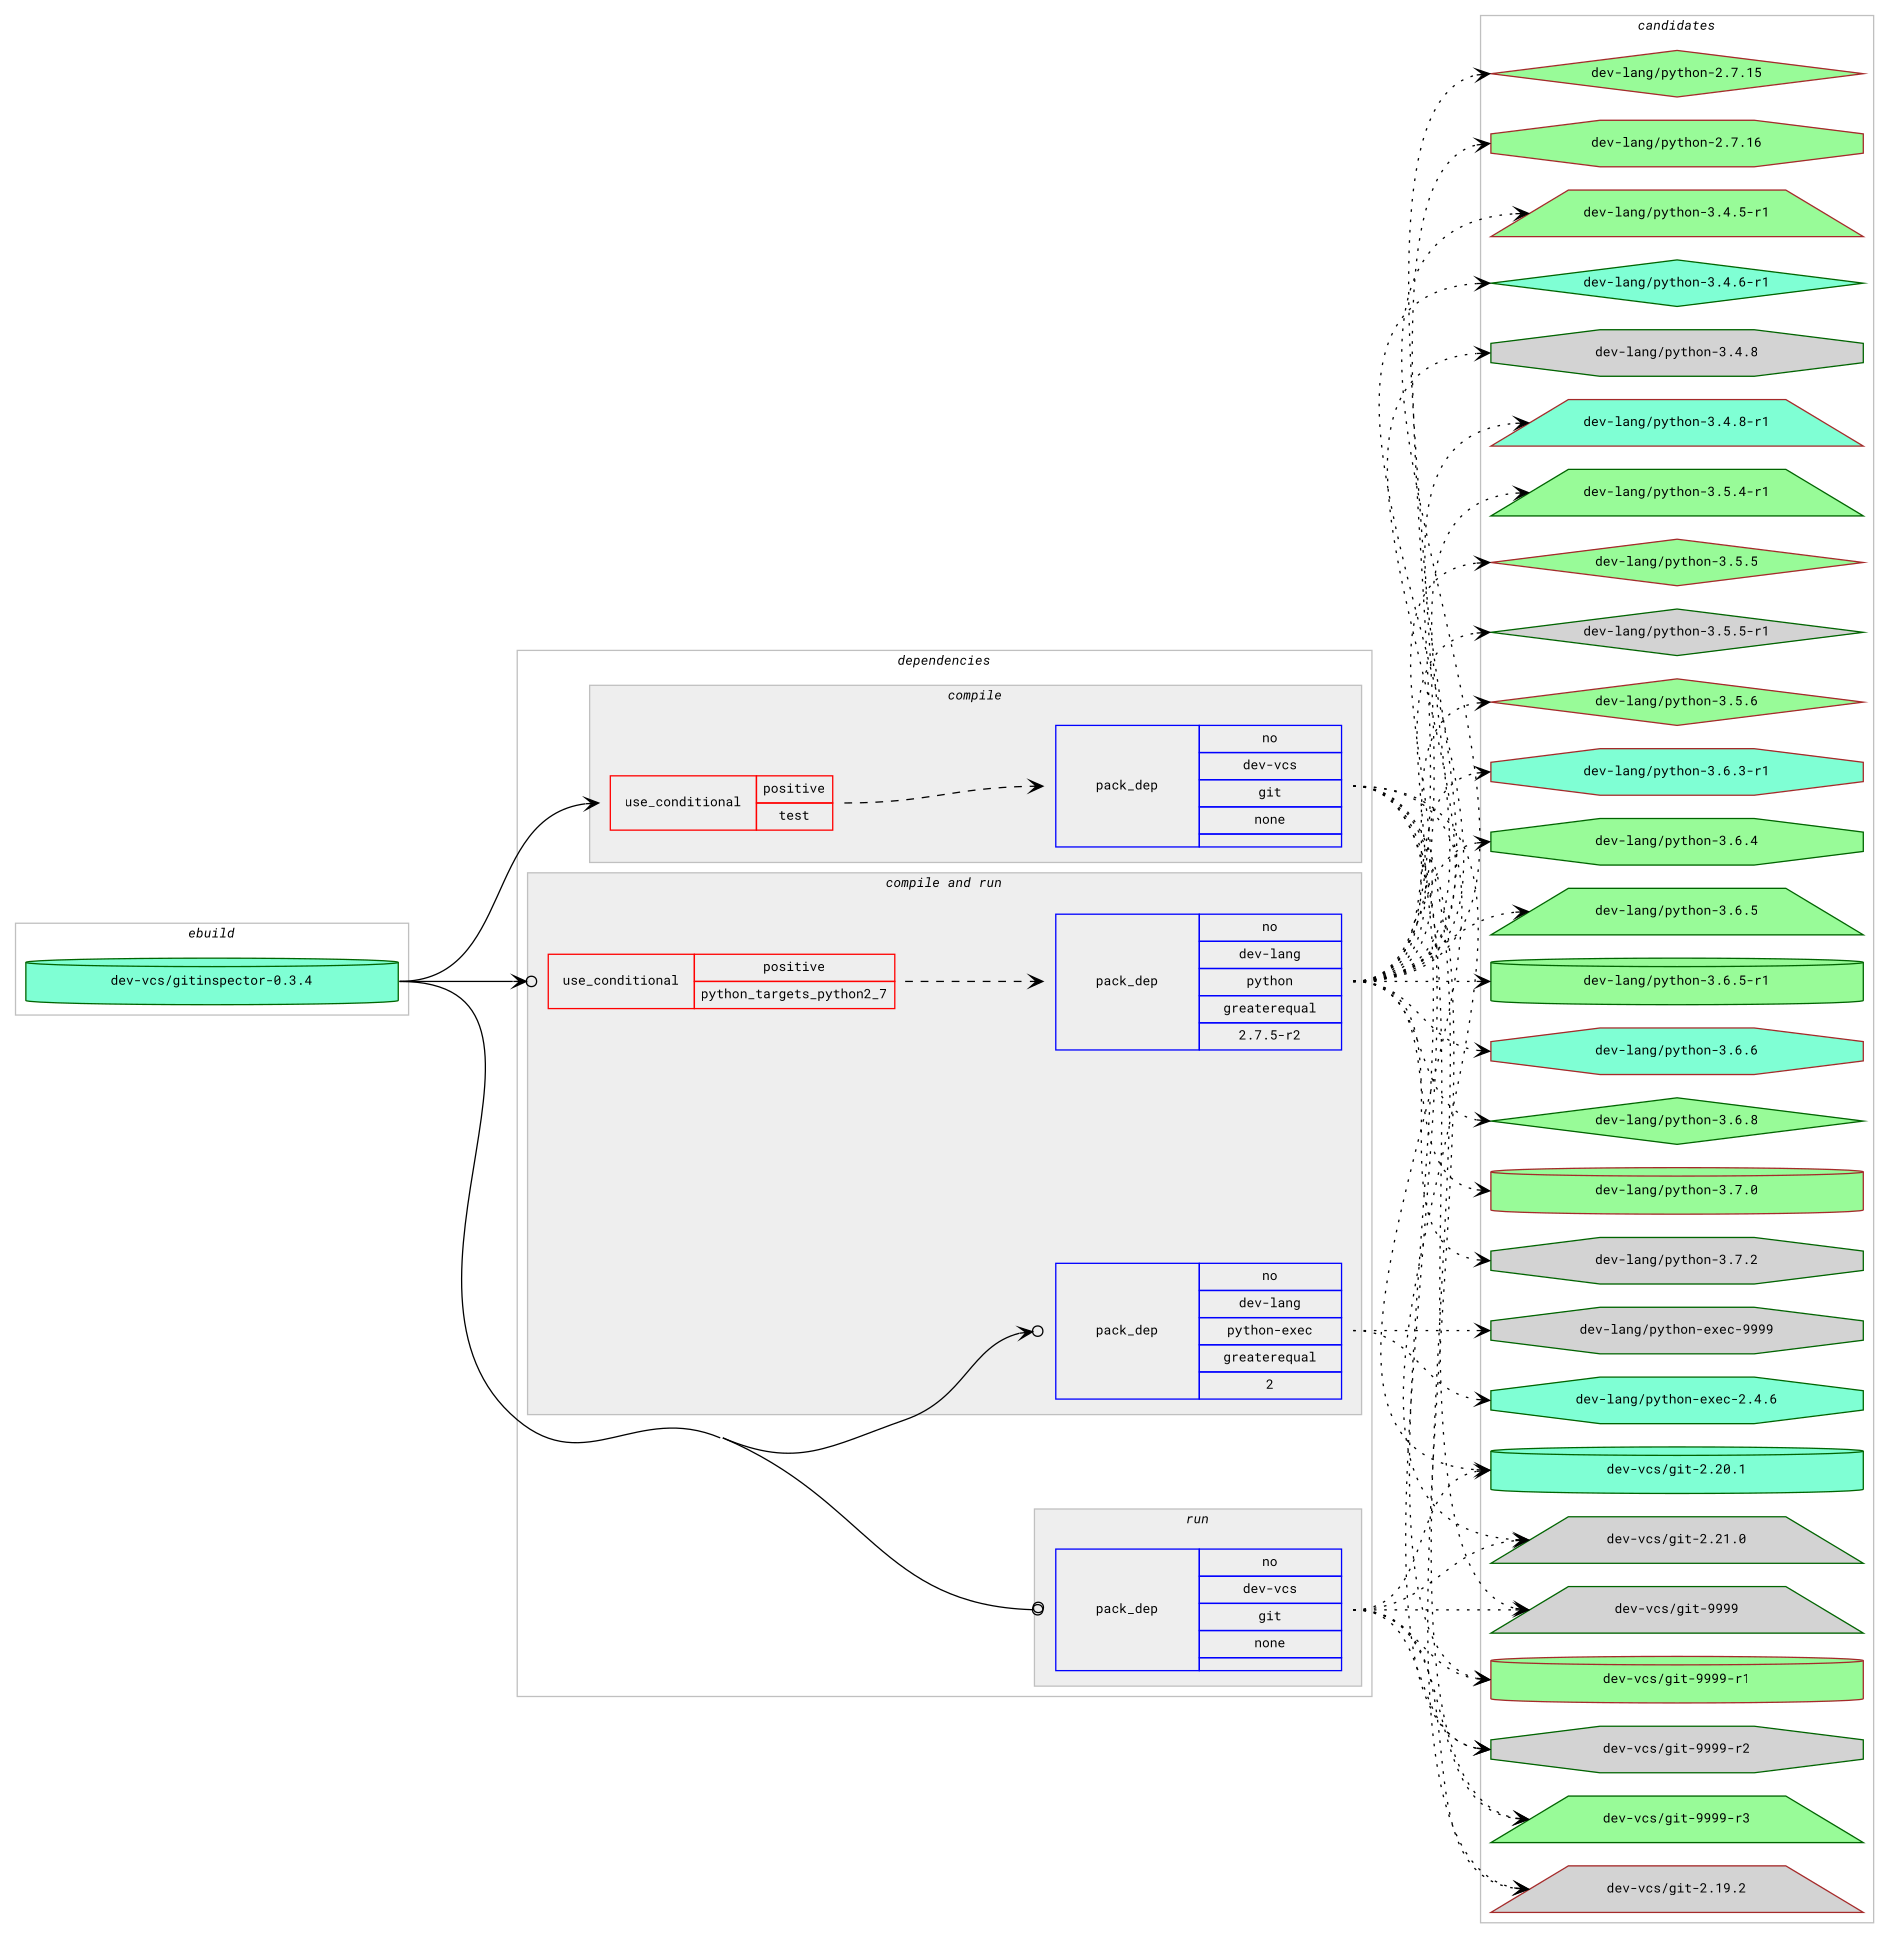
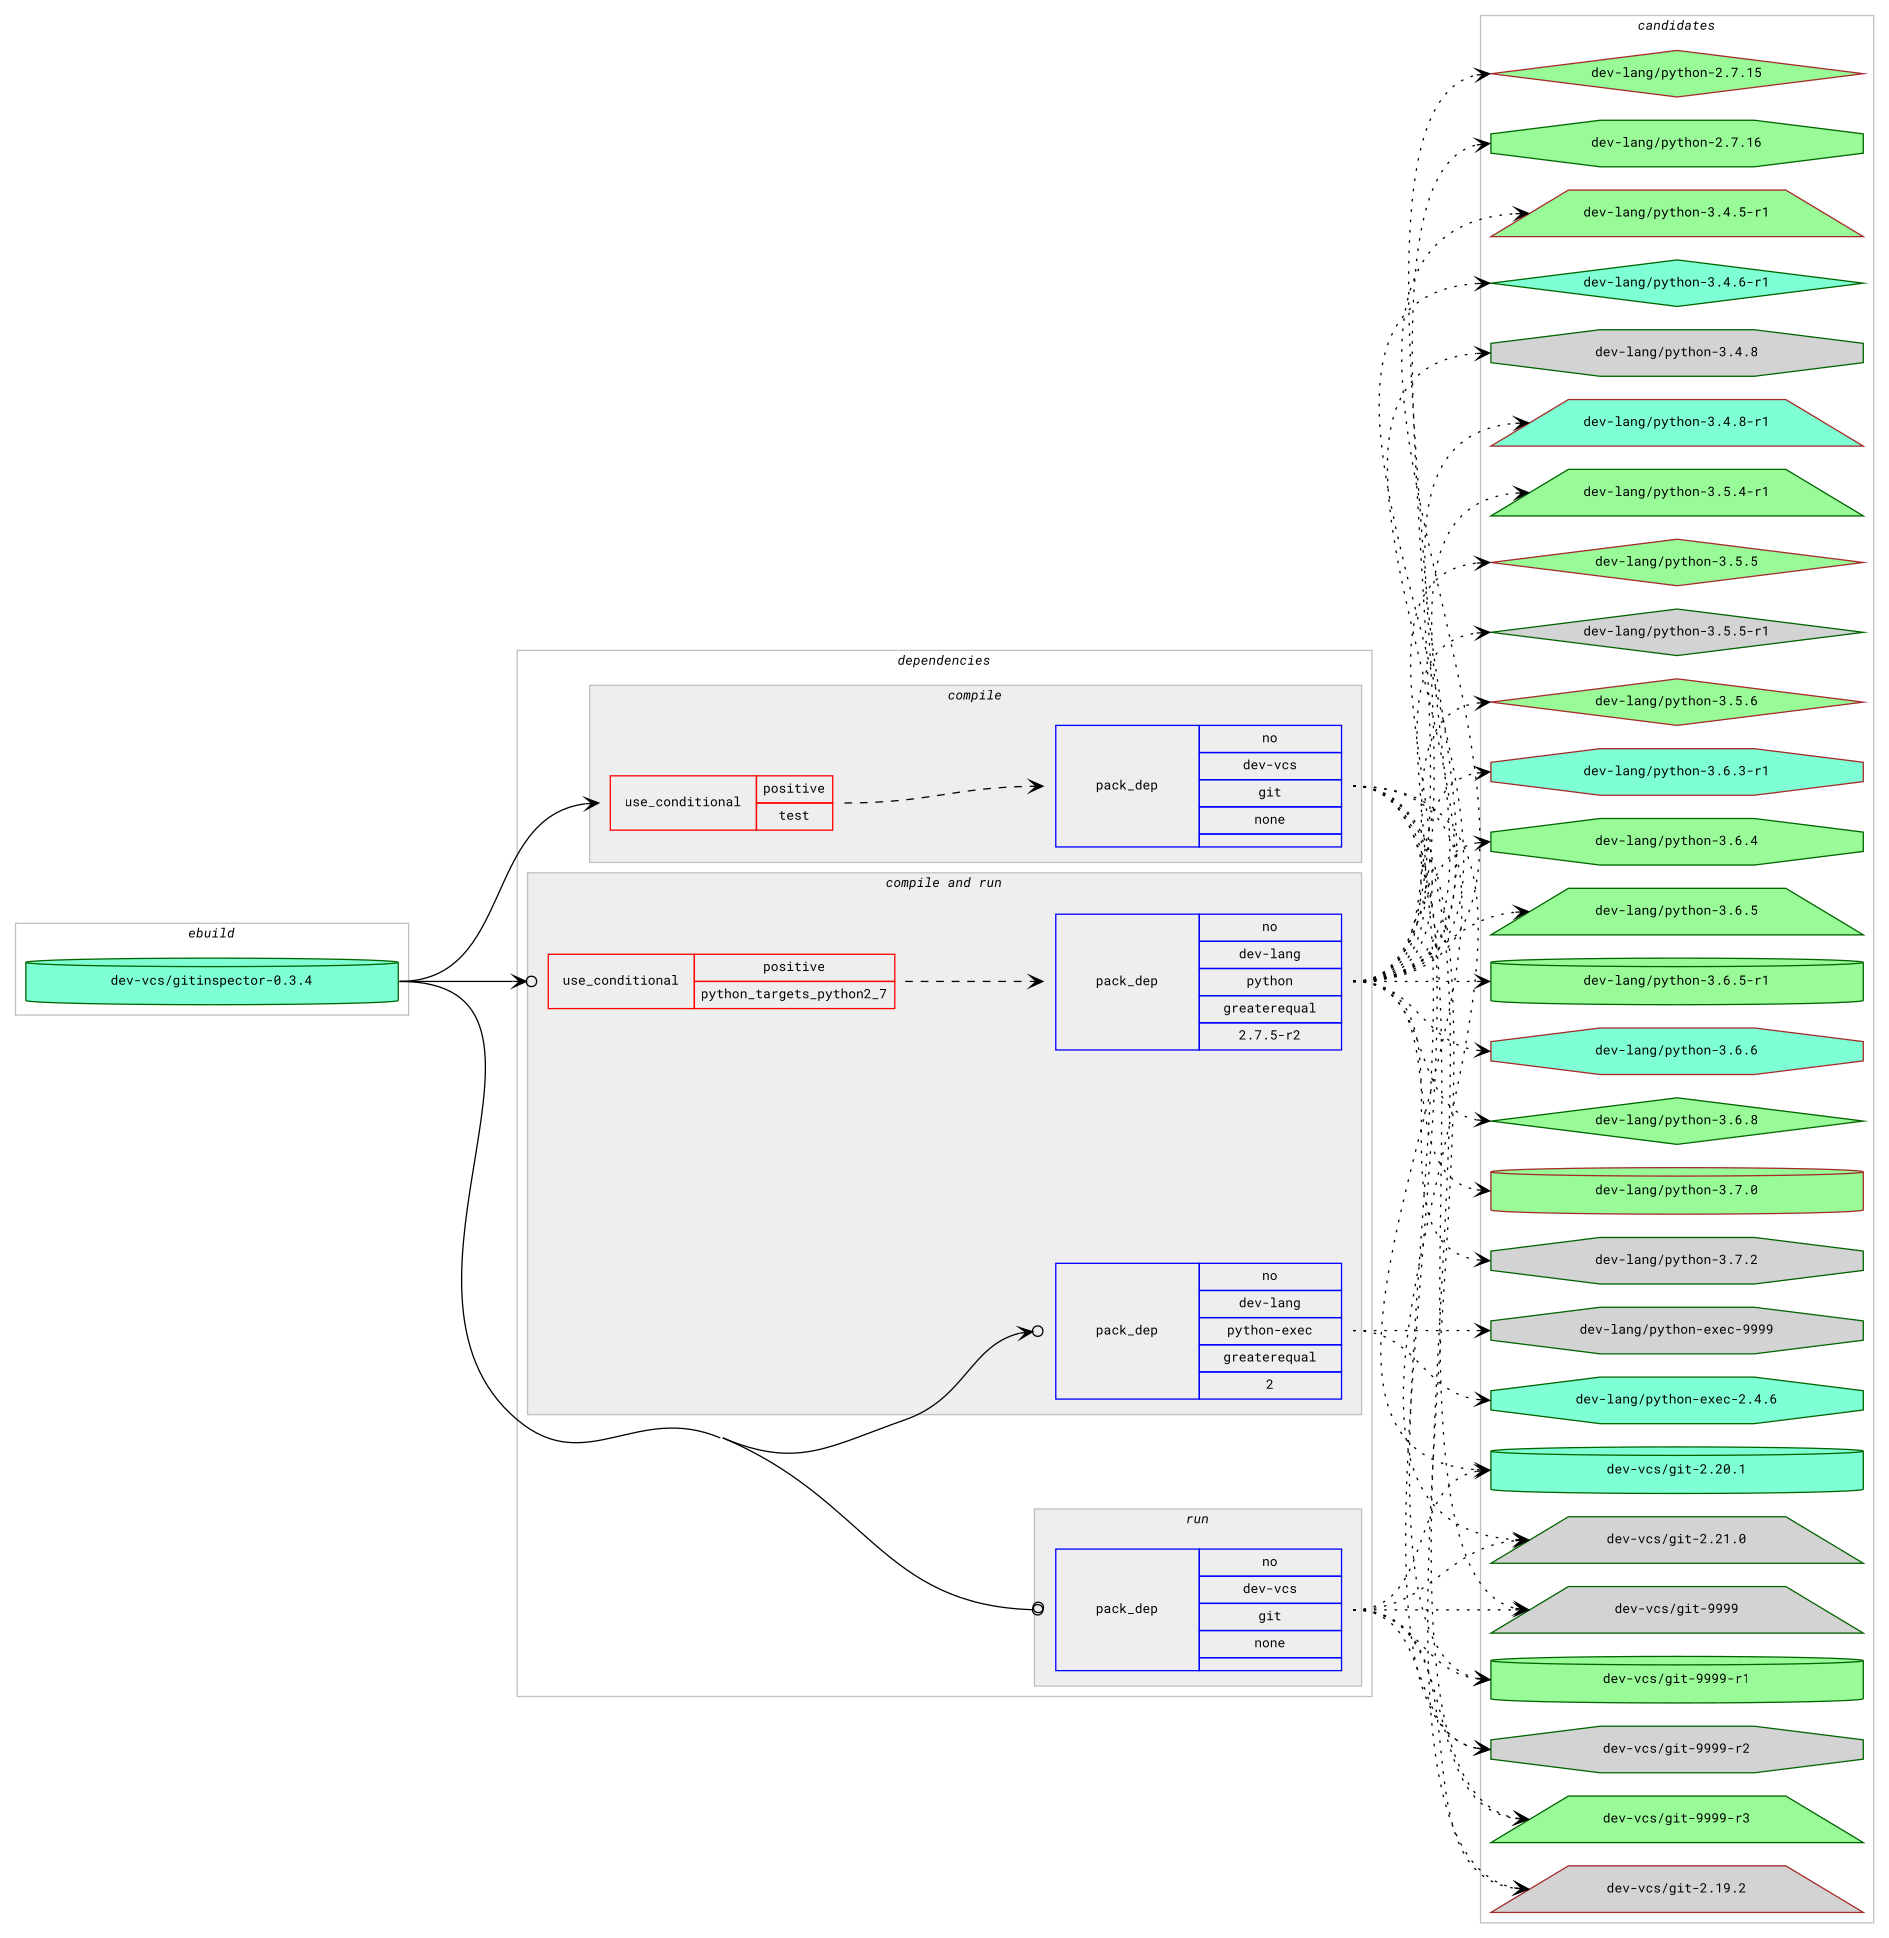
(1677, 144) -> (1677, 144)
(1677, 1680) -> (1677, 1680)
